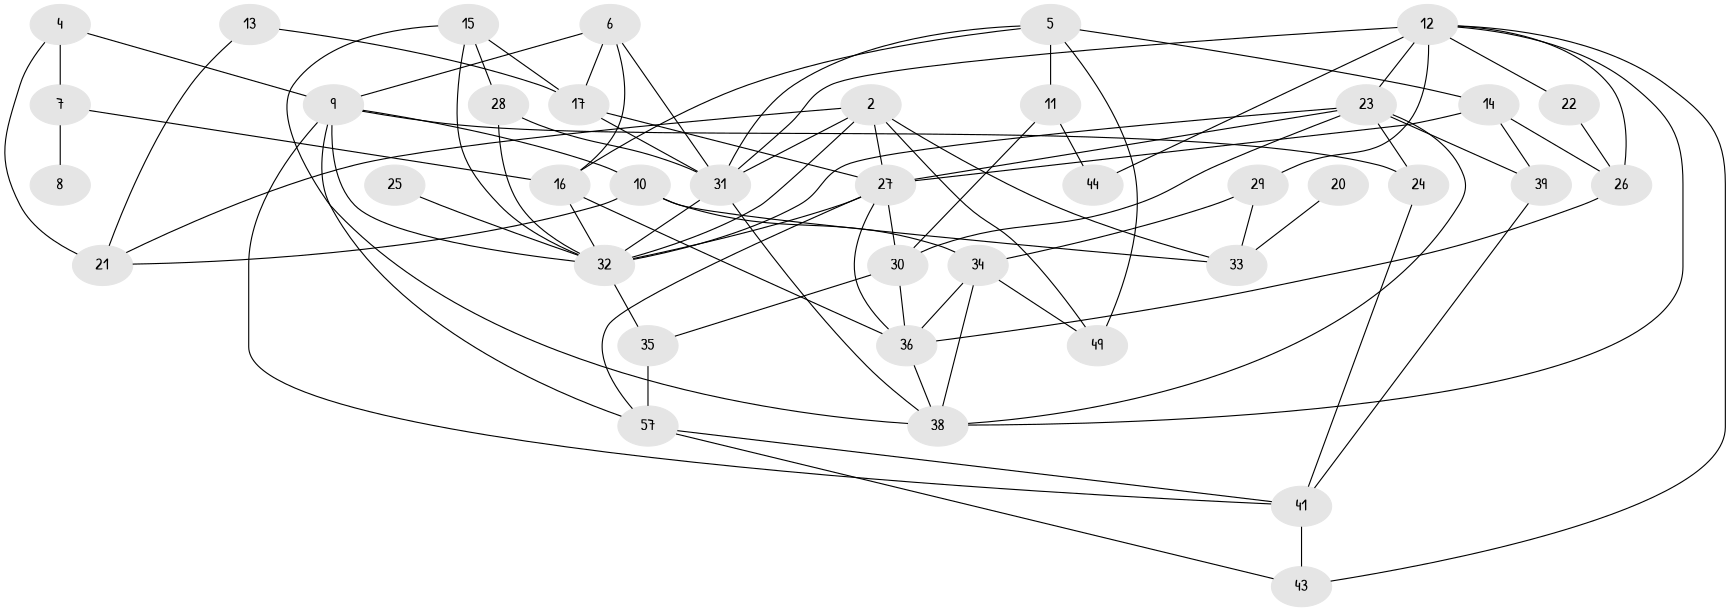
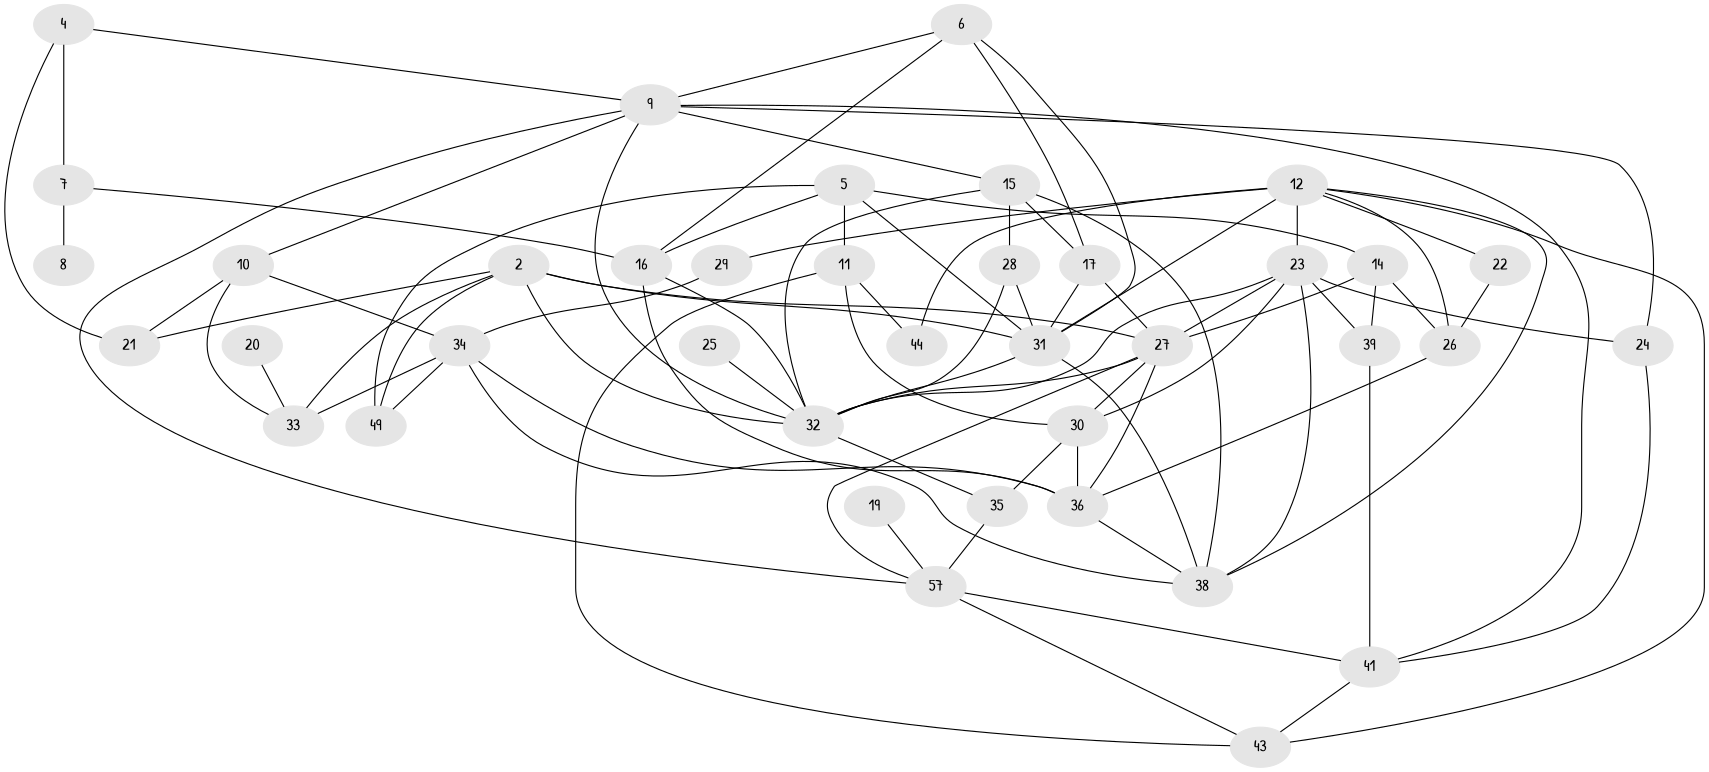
(250, 25) -> none
none -> (830, 145)
(1247, 225) -> (368, 390)
none -> (875, 506)
none -> (662, 670)
